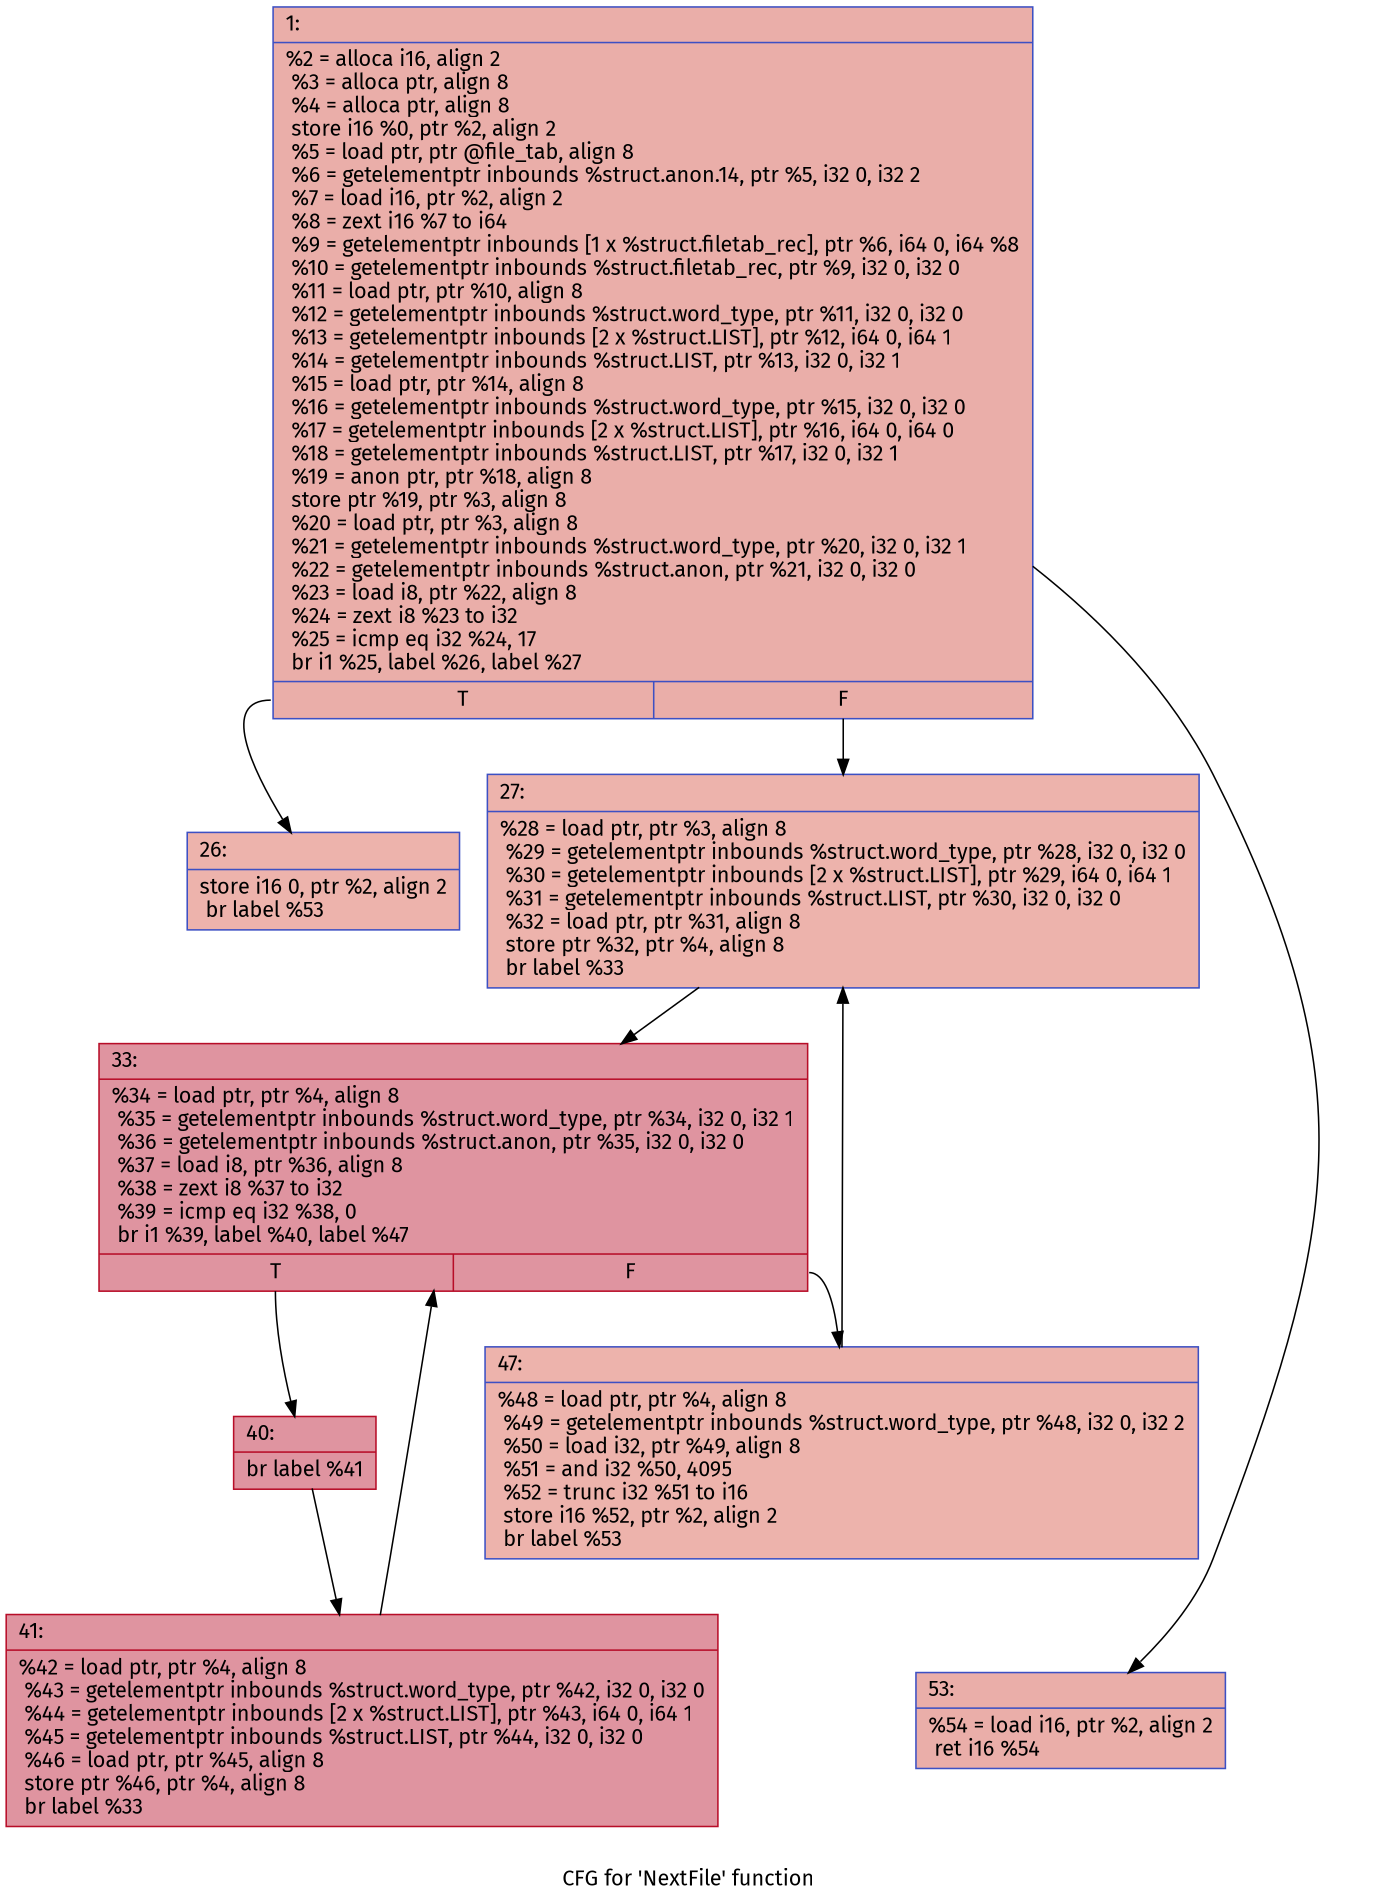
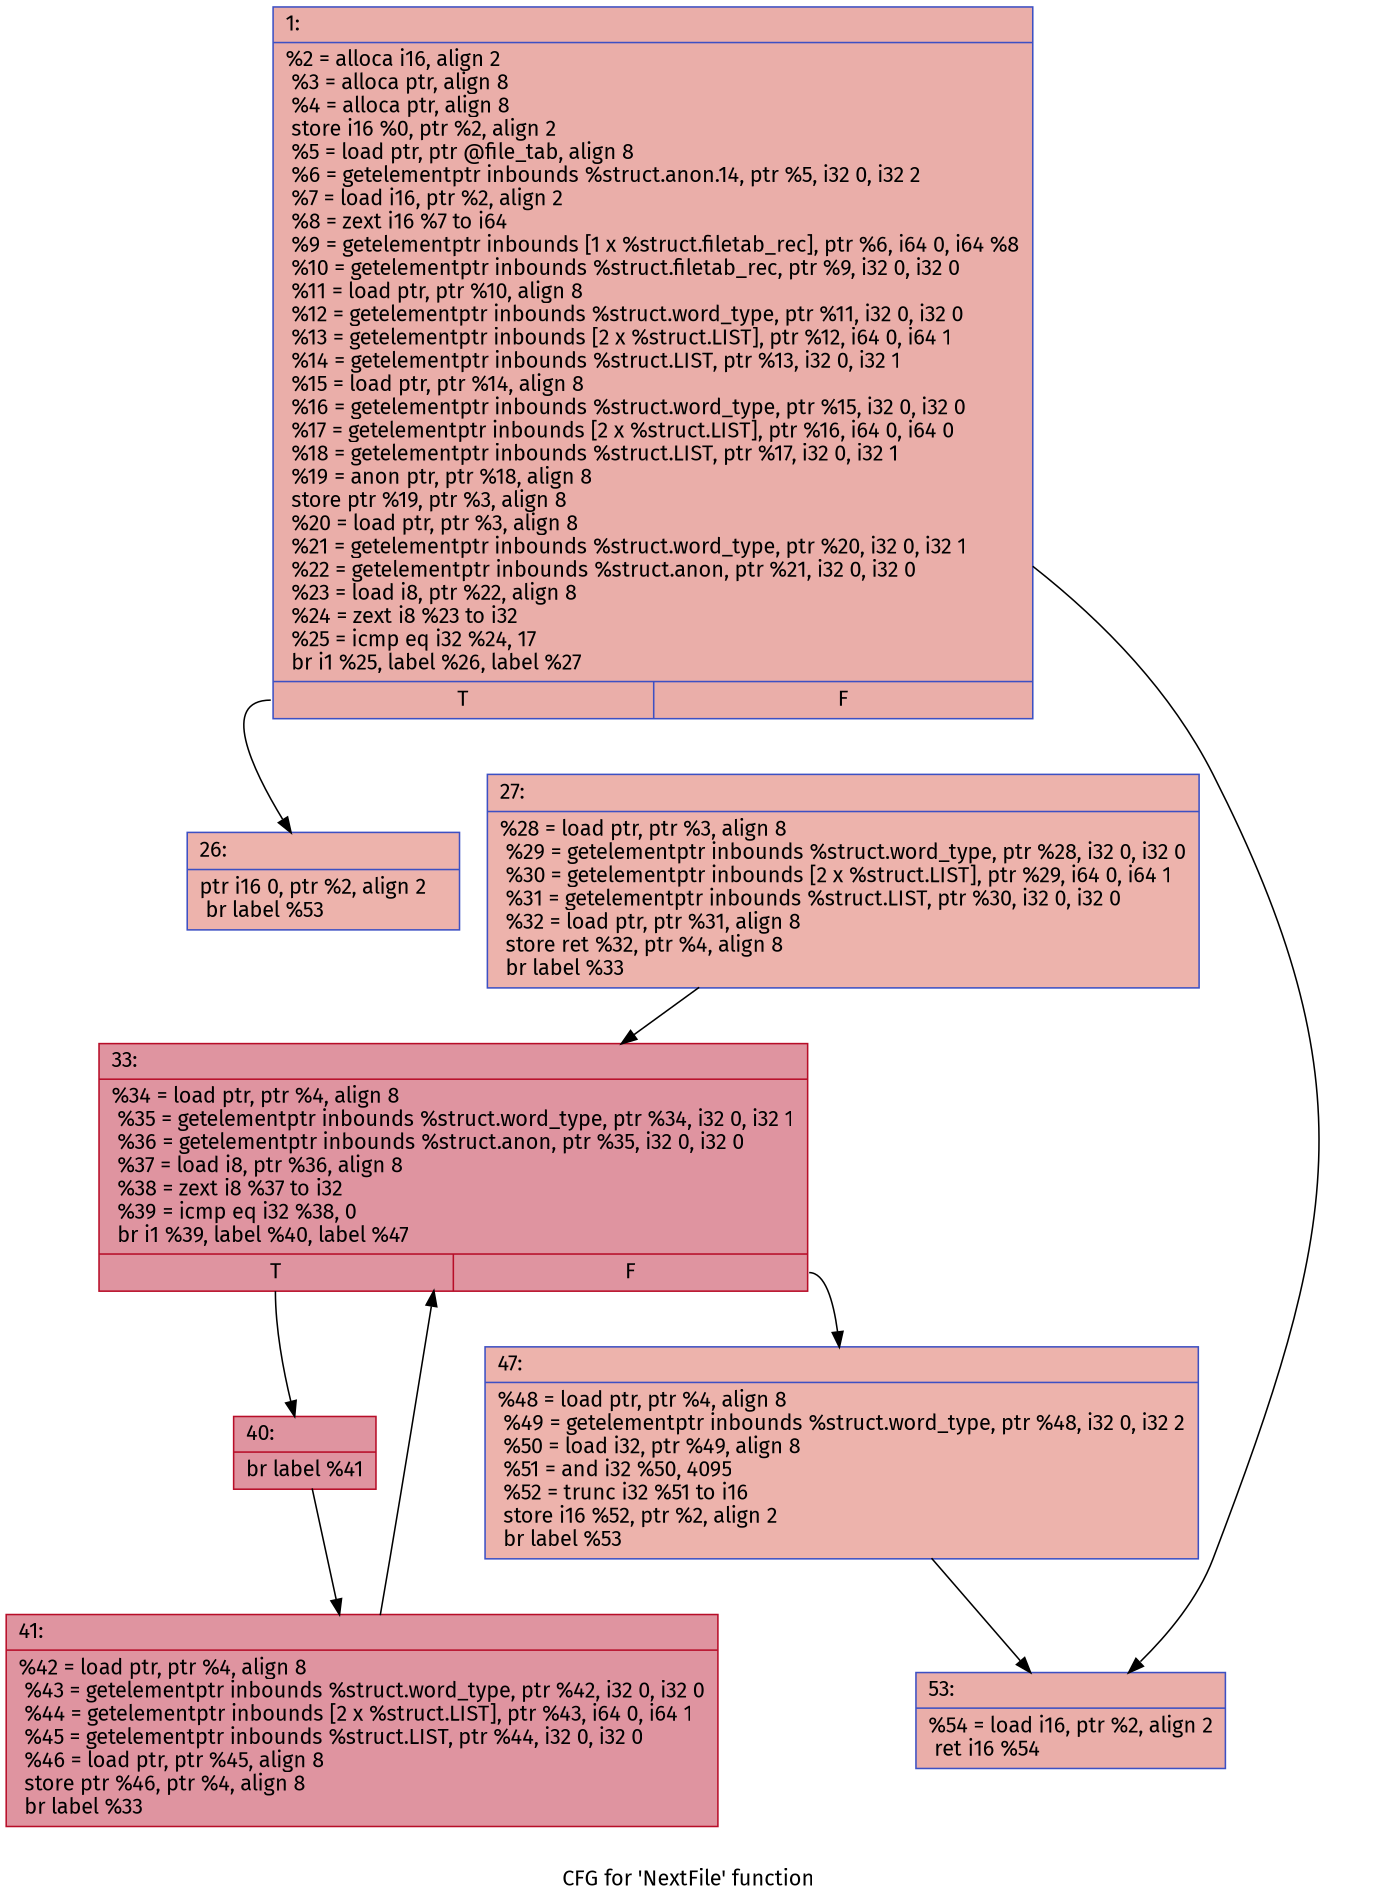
(843, 739) -> none
(323, 887) -> (313, 887)
(642, 945) -> (642, 945)
(842, 1176) -> (976, 1609)
